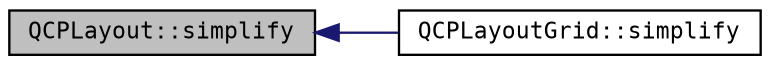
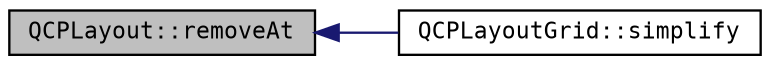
(162, 33) -> (162, 33)
